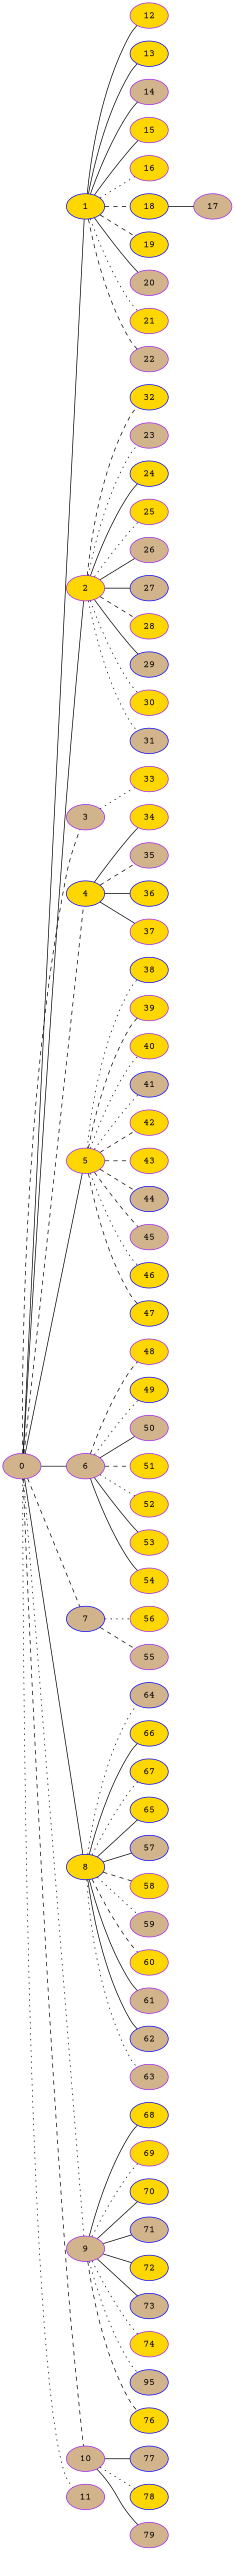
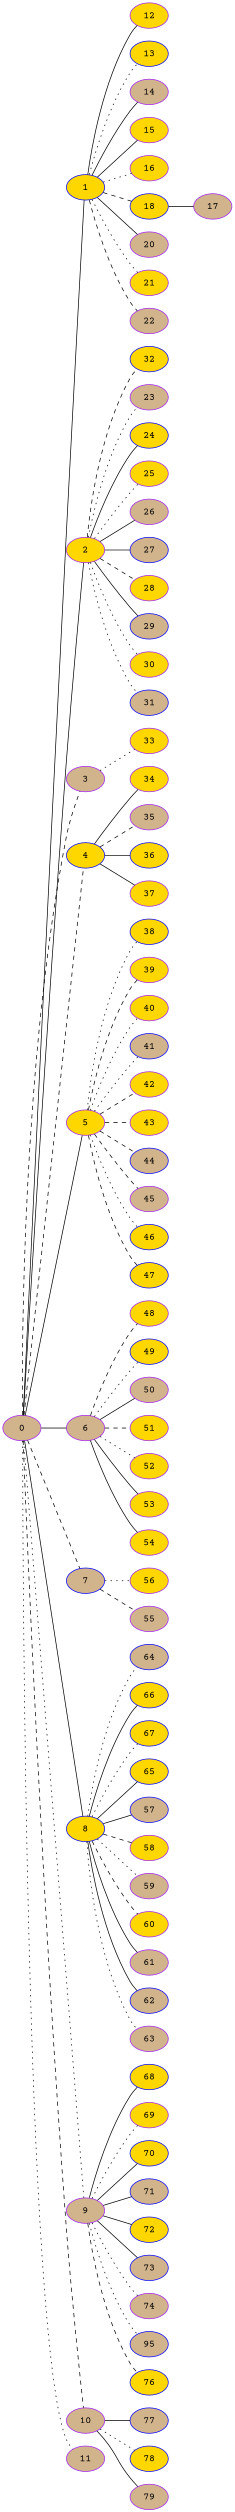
(106, 126) -> (108, 117)
(149, 245) -> none
(149, 2344) -> (149, 2306)
